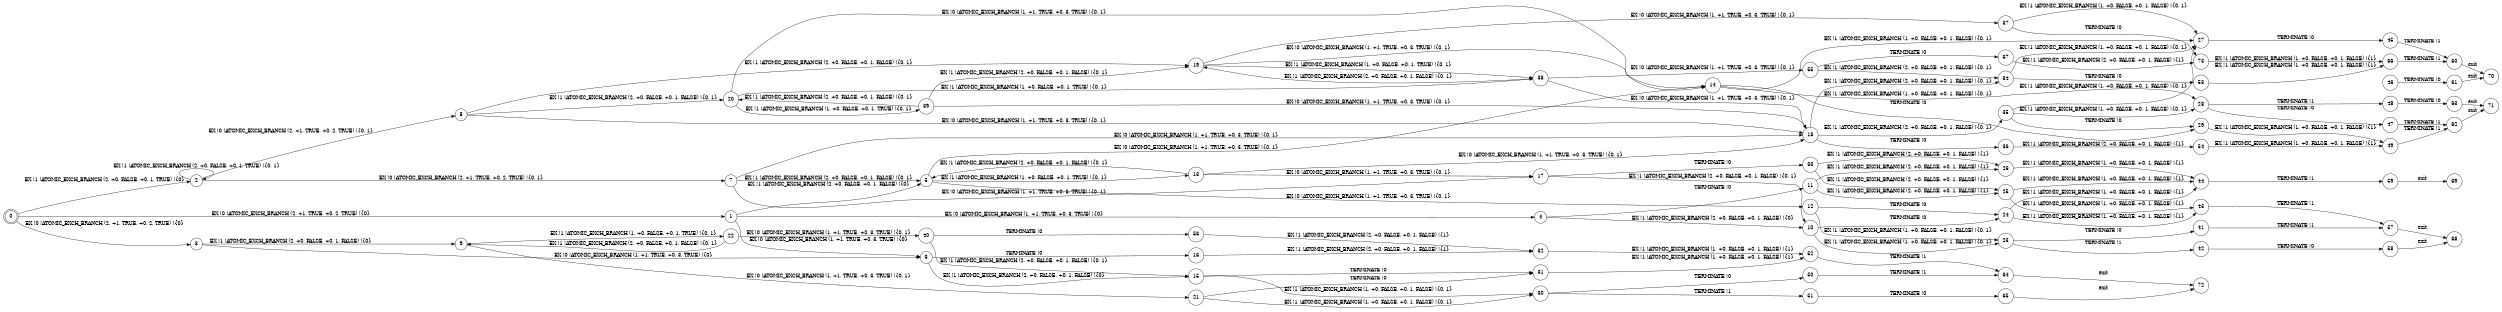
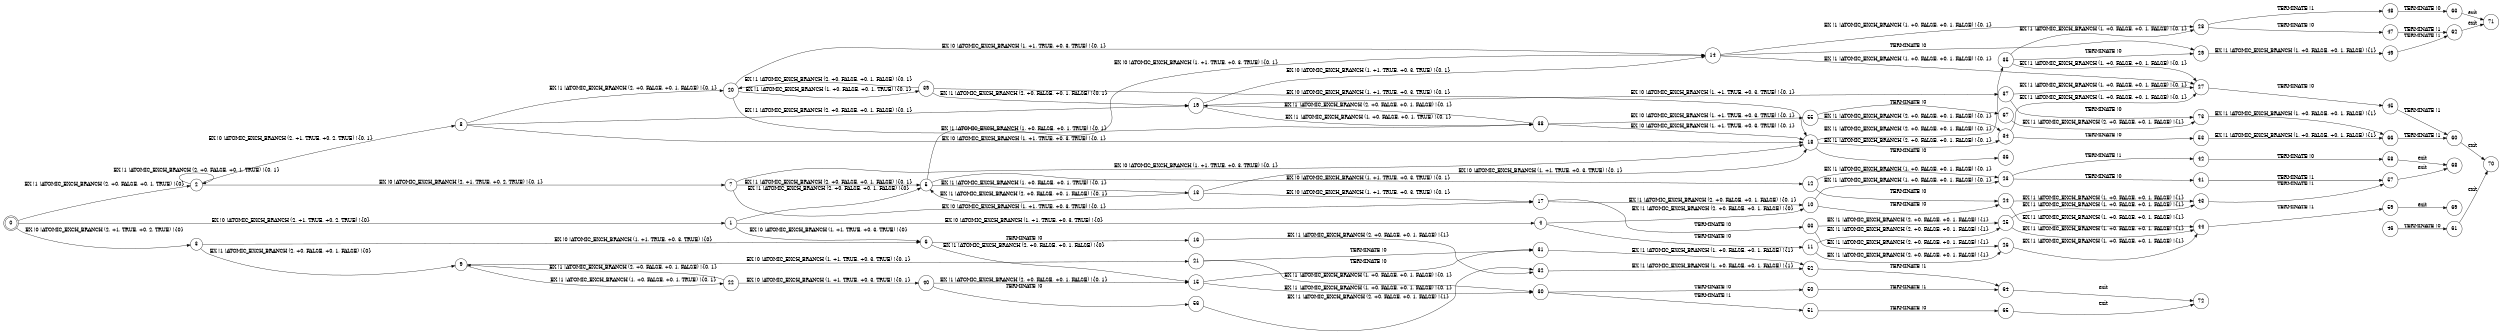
(2201, 147) -> none
